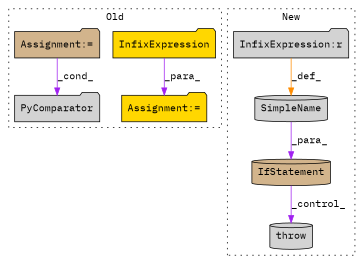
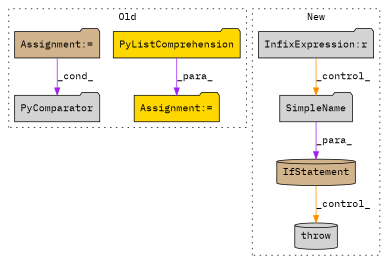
(164, 45) -> (177, 45)
(307, 77) -> (344, 77)
(291, 109) -> (316, 109)
(291, 201) -> (316, 201)
